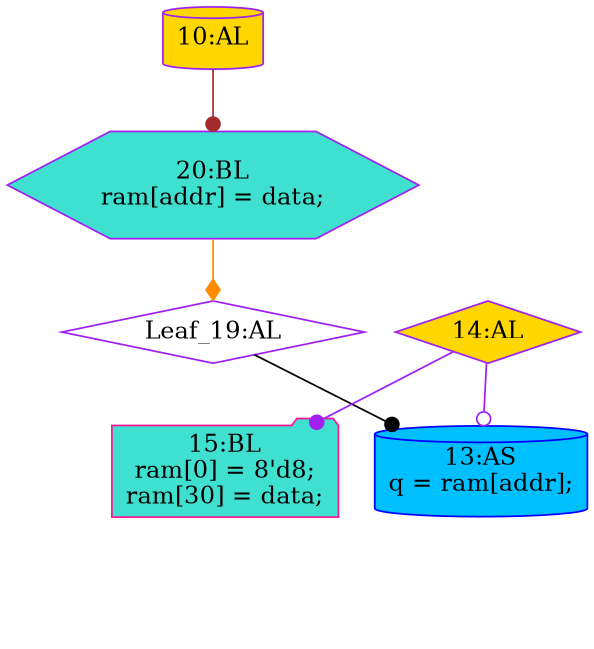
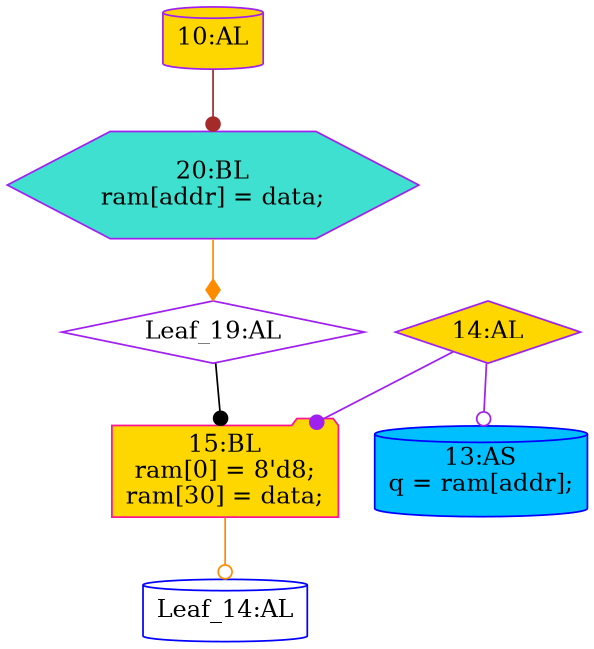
(320, 388) -> (218, 387)
(225, 471) -> (225, 471)
none -> (225, 610)
